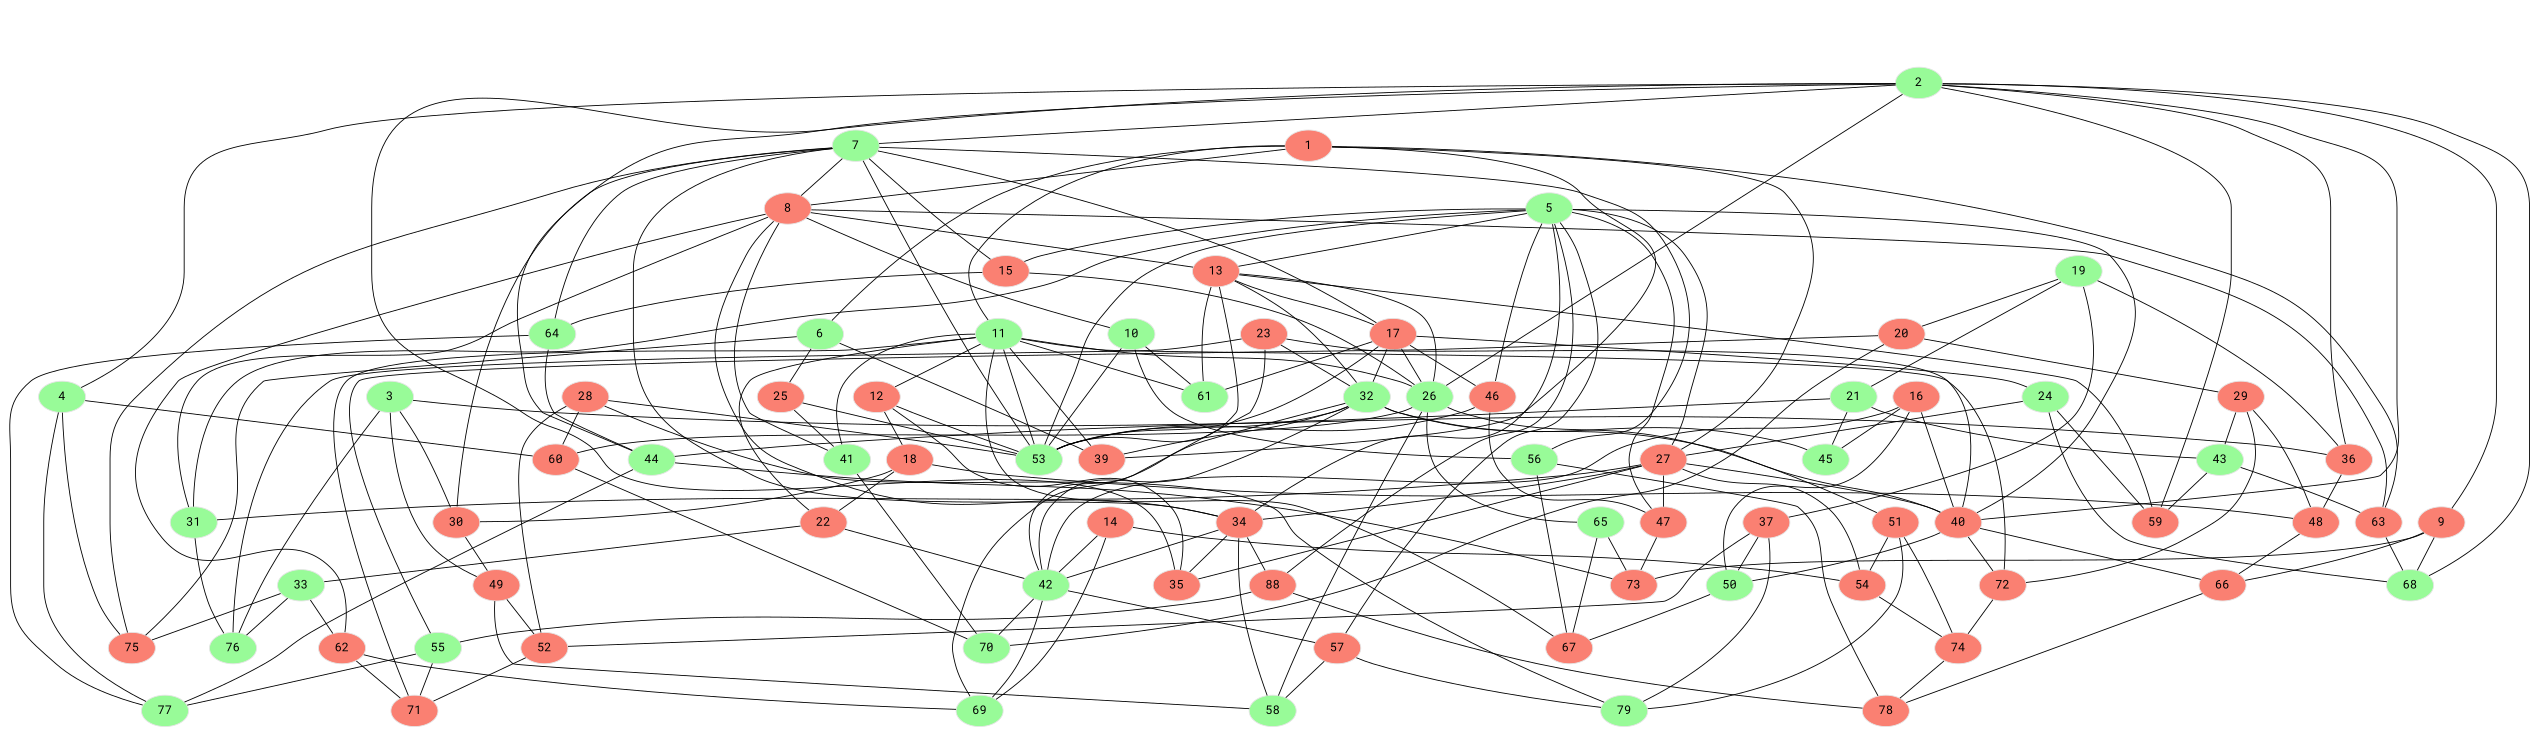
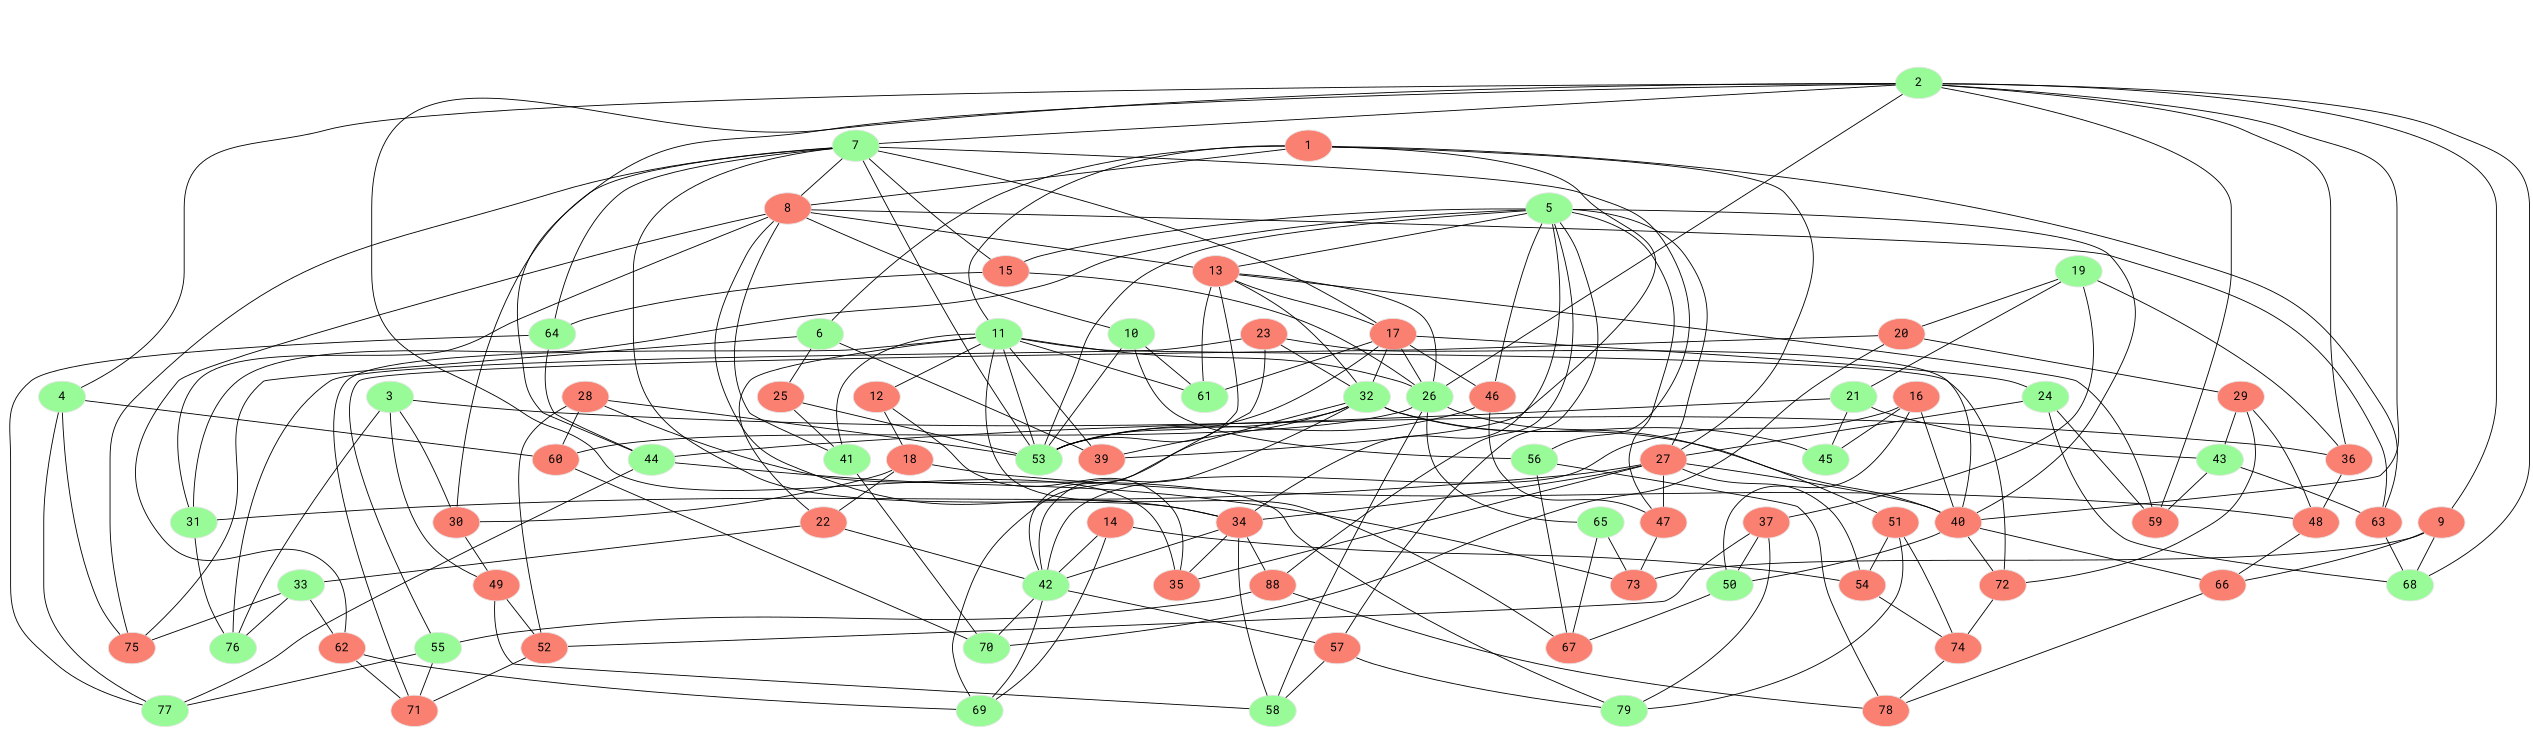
(930, 419) -> none
